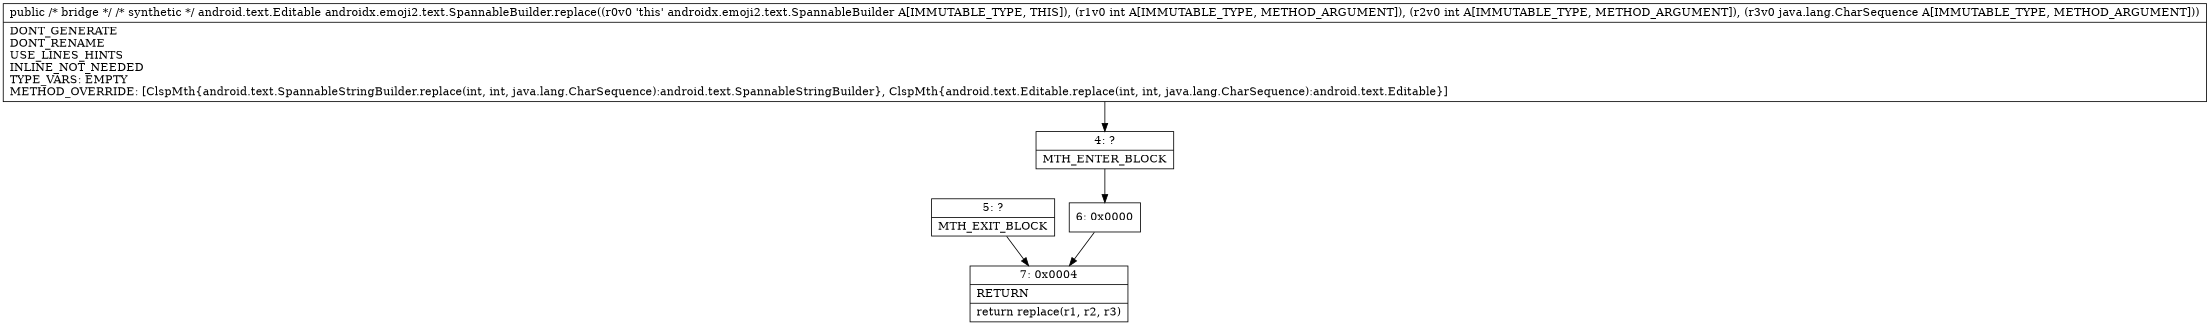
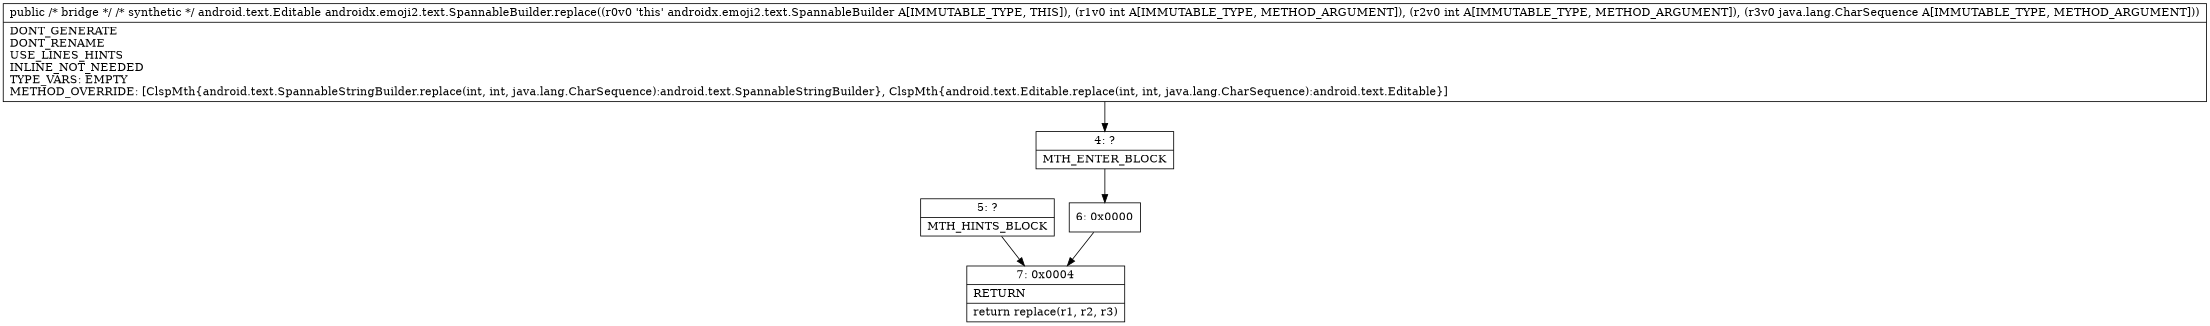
(993, 226) -> (987, 226)
